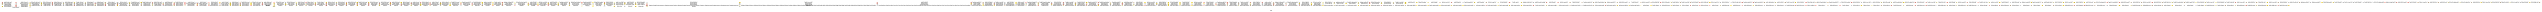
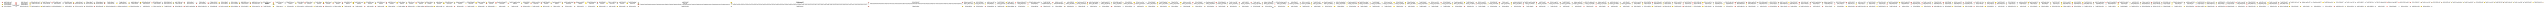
none -> (1406, 6)
